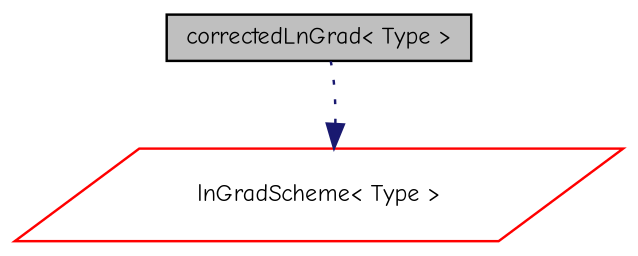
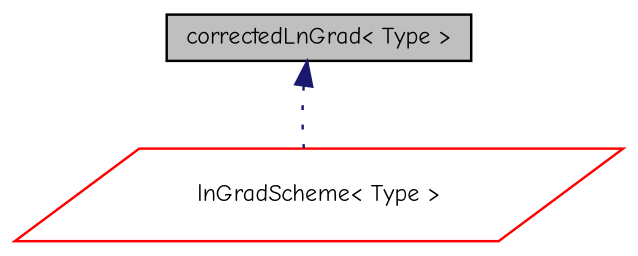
(335, 92) -> (303, 117)
